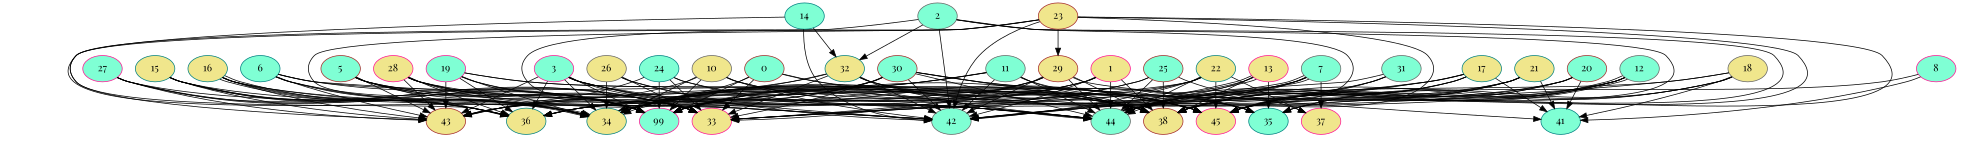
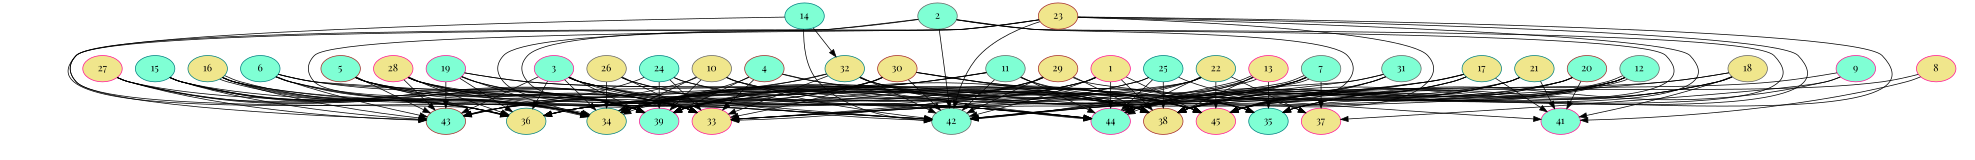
(1058, 39) -> (1654, 46)
(895, 41) -> (537, 45)
(102, 69) -> (102, 69)
(155, 69) -> (155, 69)
(764, 69) -> (764, 69)
(897, 69) -> (897, 69)
(1163, 69) -> (1163, 69)
none -> (1856, 69)
(1936, 69) -> (1936, 69)
(1082, 92) -> none
none -> (1160, 93)
(1000, 94) -> none
none -> (968, 95)
(996, 104) -> none
(446, 121) -> (446, 121)
(659, 121) -> (659, 121)
(1111, 121) -> (1111, 121)
(1561, 121) -> (1561, 121)
